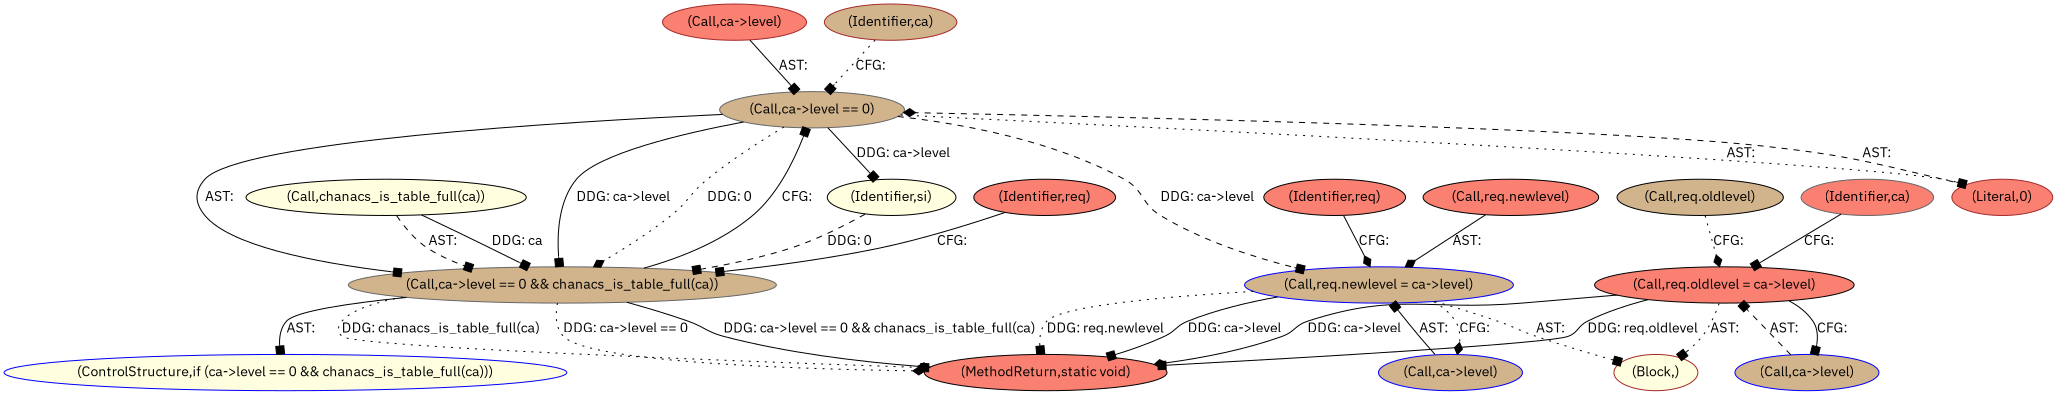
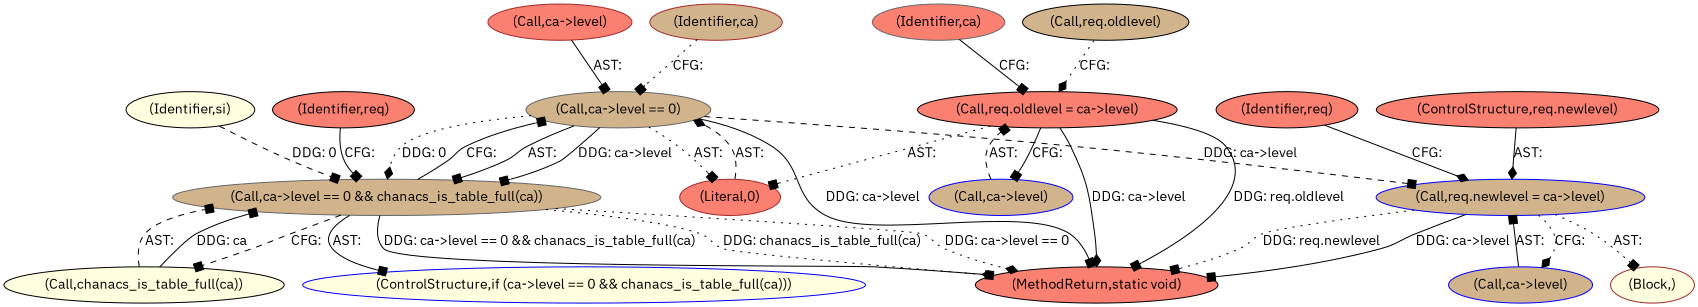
(848, 150) -> (901, 225)
(1511, 197) -> (1518, 110)
none -> (273, 241)
(1707, 330) -> (885, 155)
